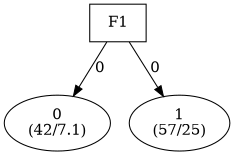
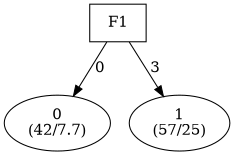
(156, 68) -> (156, 68)
(57, 123) -> (57, 123)
